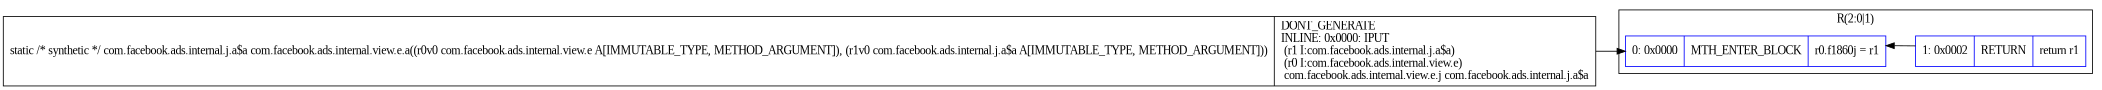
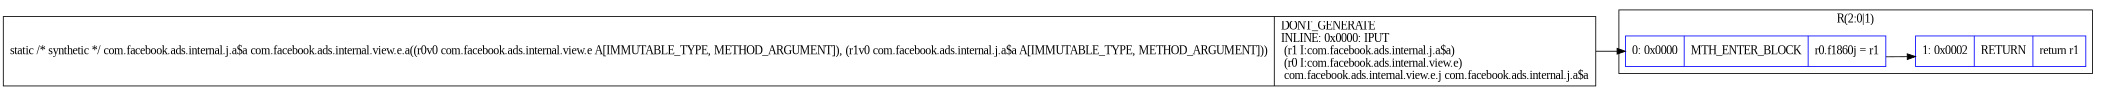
(1905, 46) -> (1897, 57)
